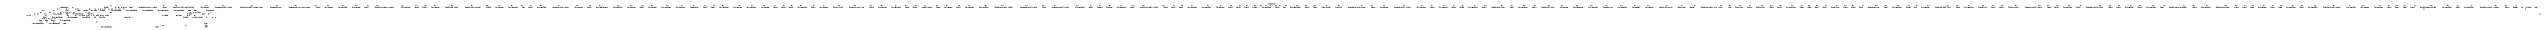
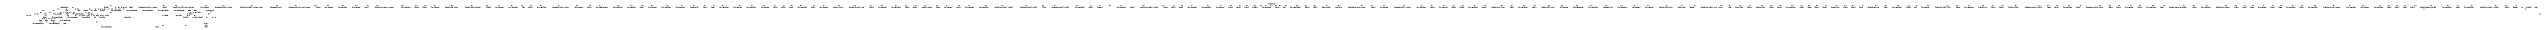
(1109, 7) -> none
(171, 17) -> none
